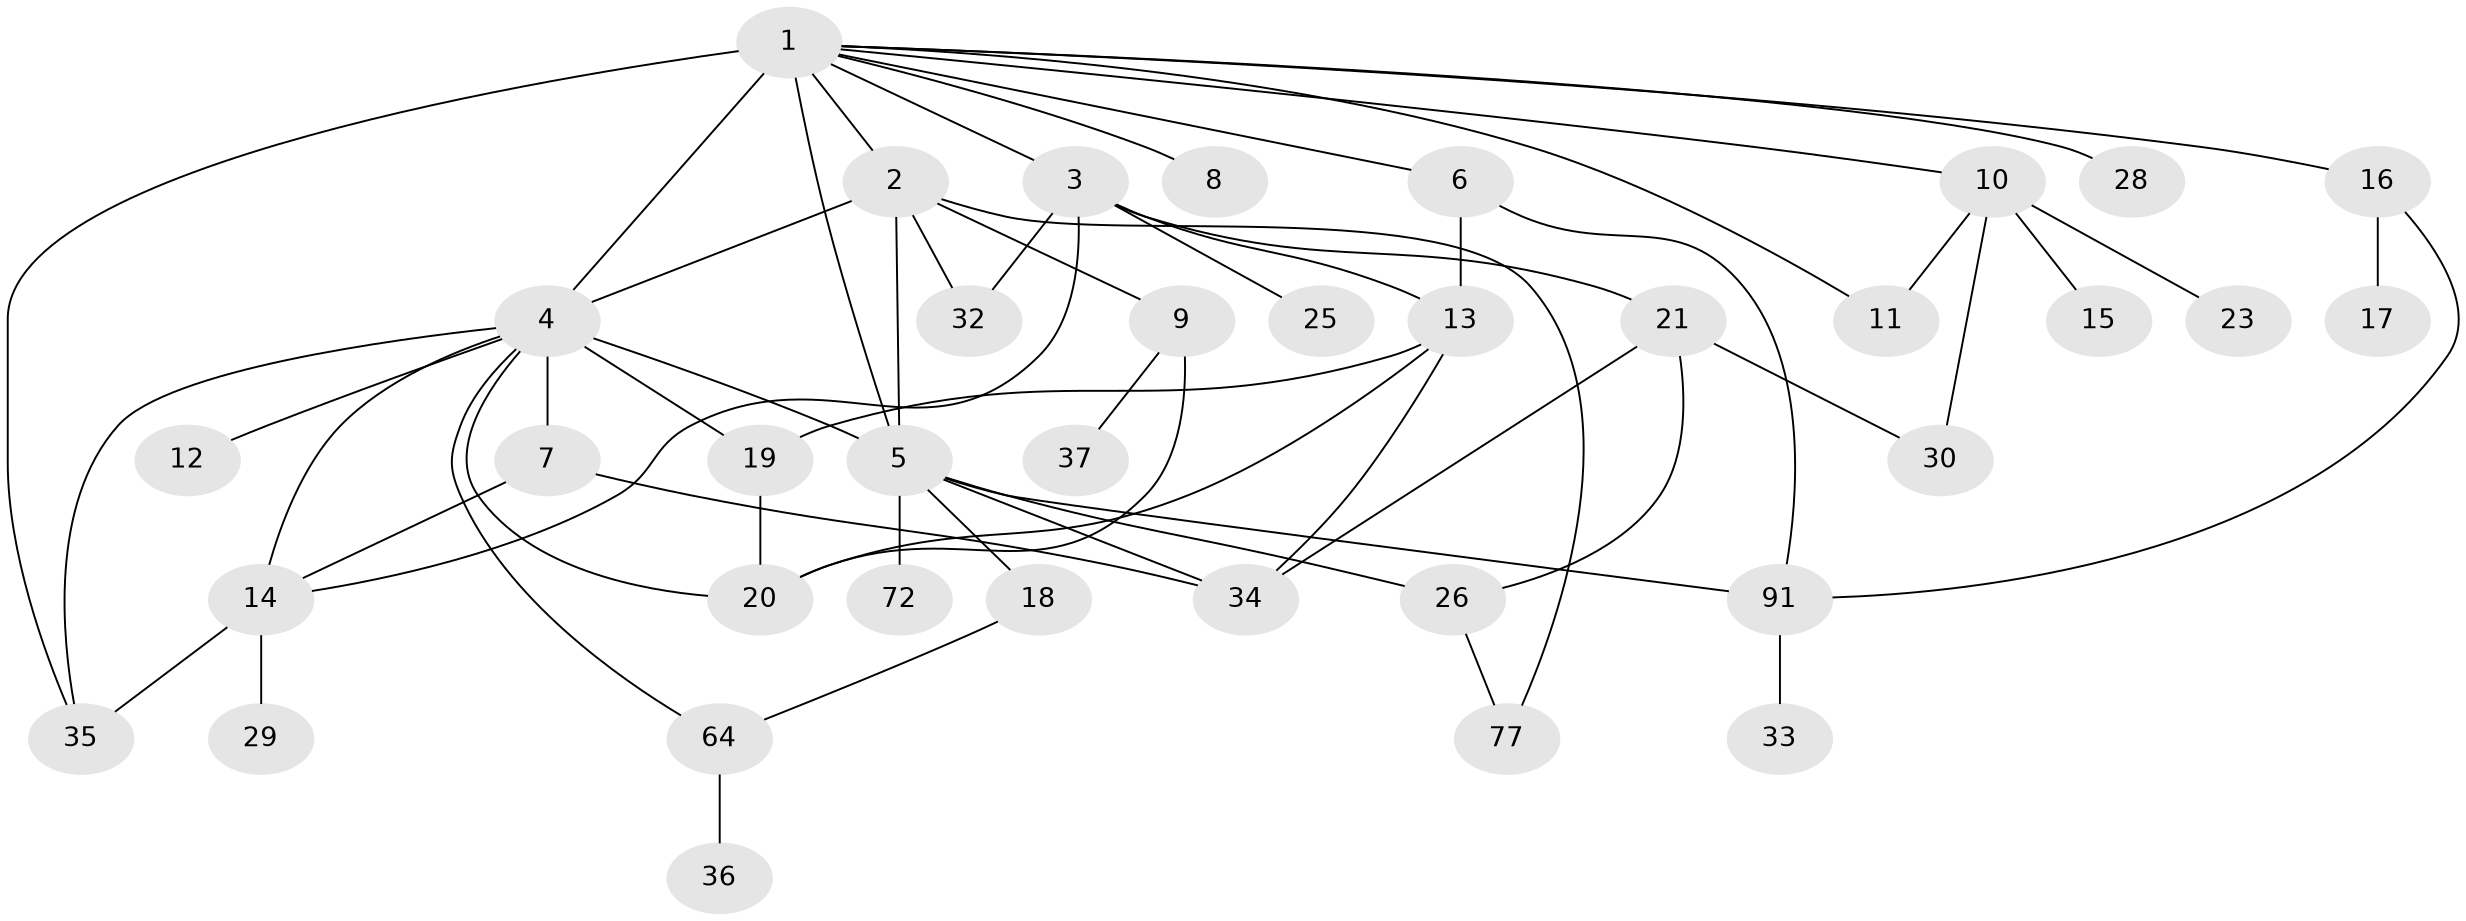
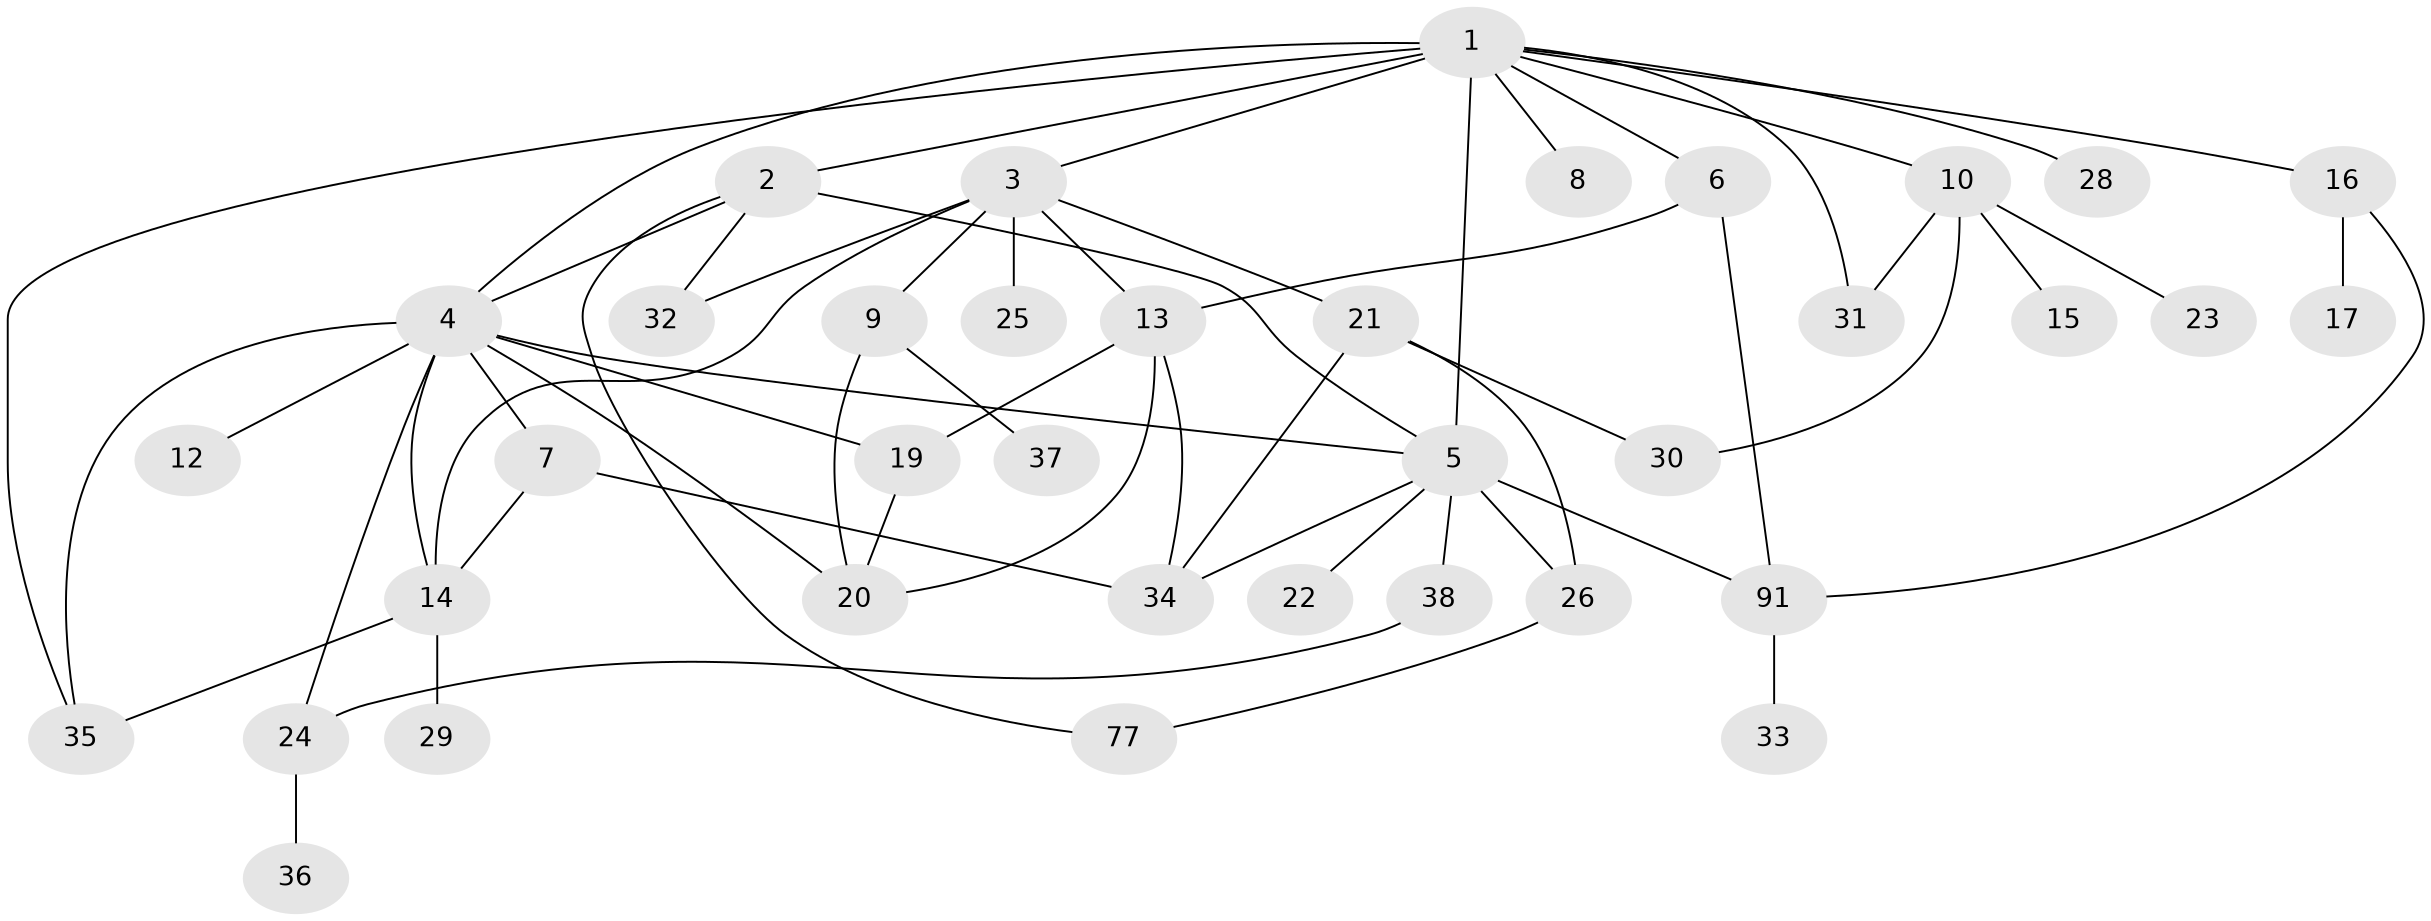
(1039, 252) -> (944, 251)
(1886, 321) -> (1852, 321)
(900, 600) -> (1300, 600)
(1039, 600) -> (1439, 600)
(720, 739) -> (296, 739)
